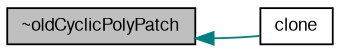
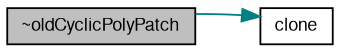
(237, 38) -> (219, 14)
